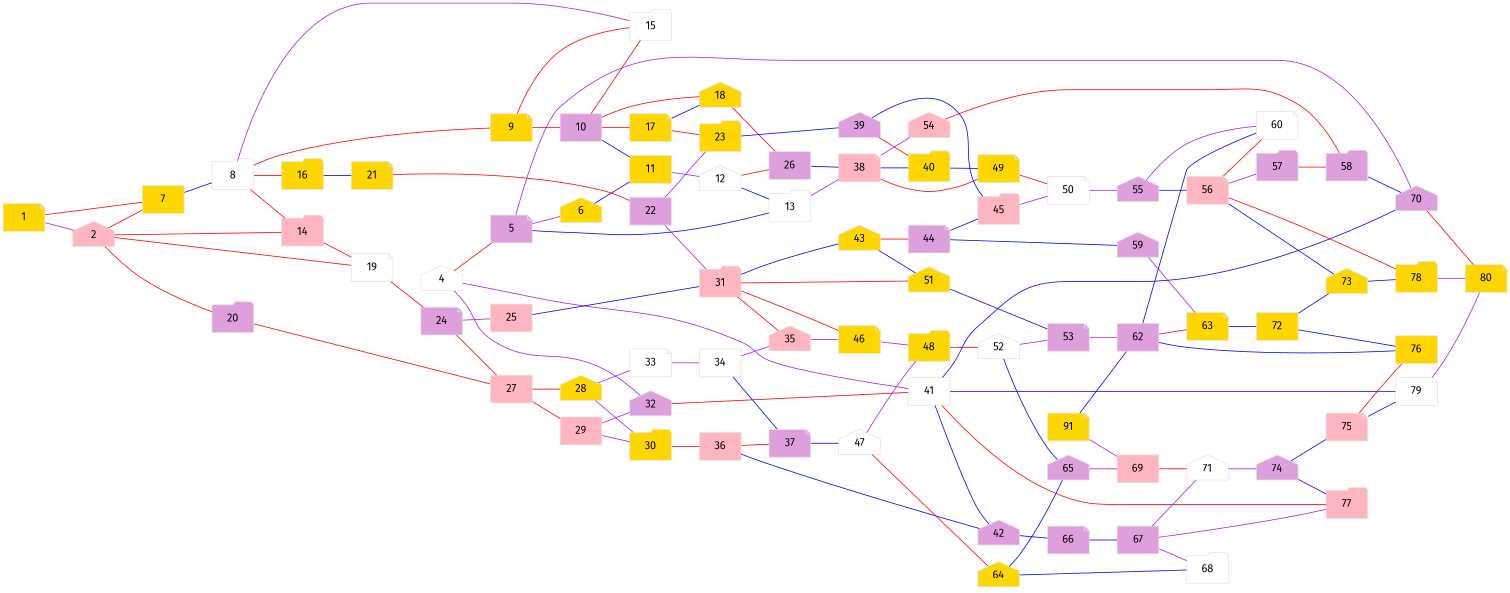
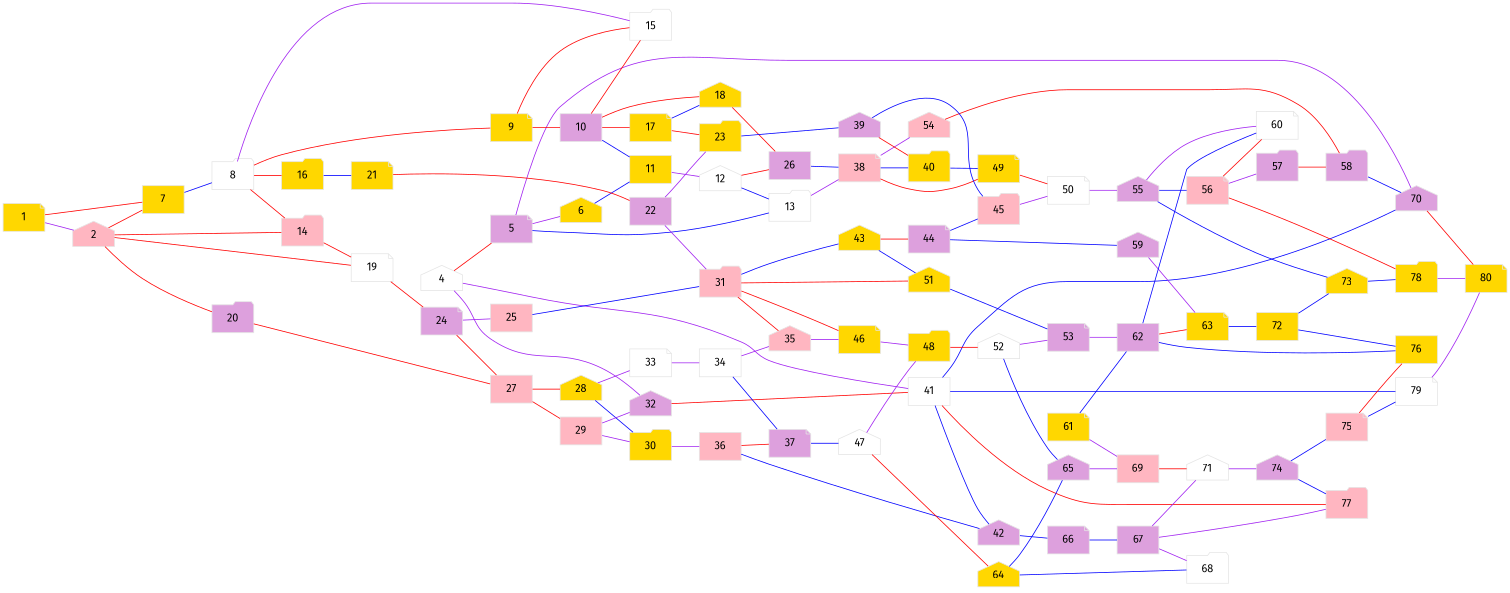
(1281, 239) -> (1240, 246)
(611, 414) -> (611, 414)
(1068, 427) -> (1068, 427)
(686, 446) -> (686, 446)
